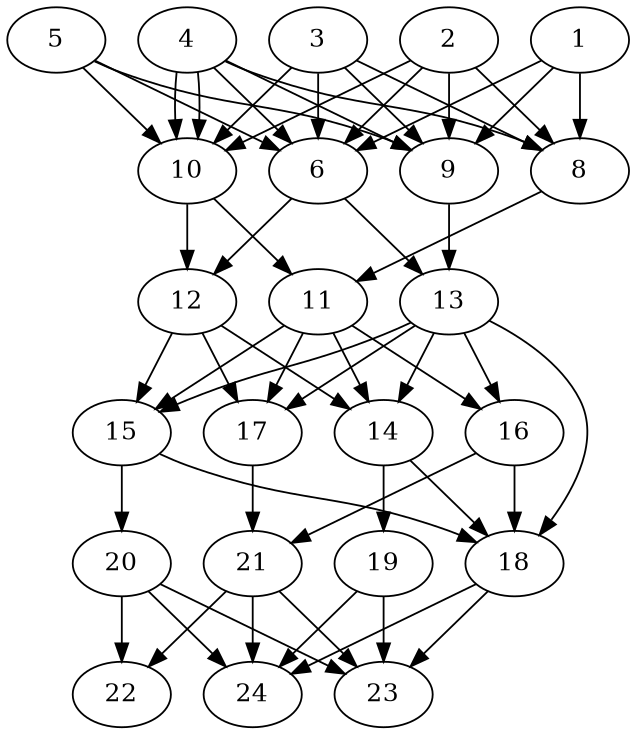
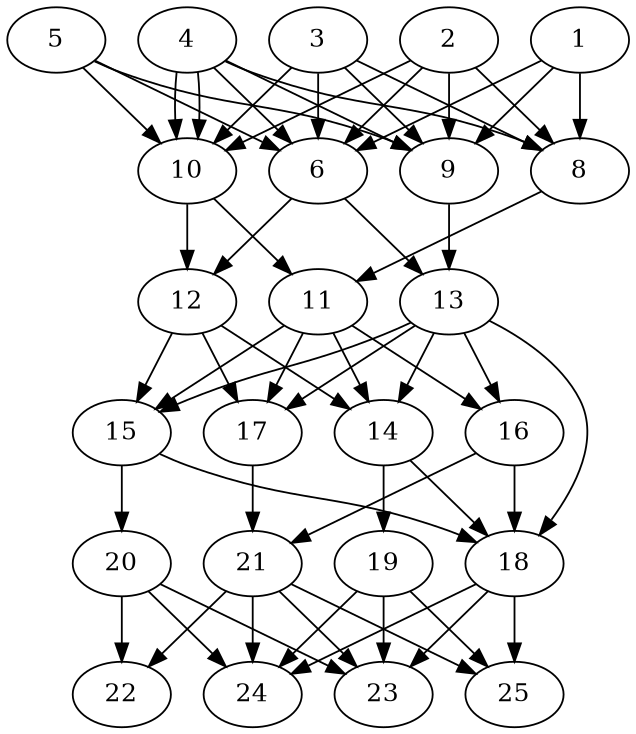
none -> (515, 694)
